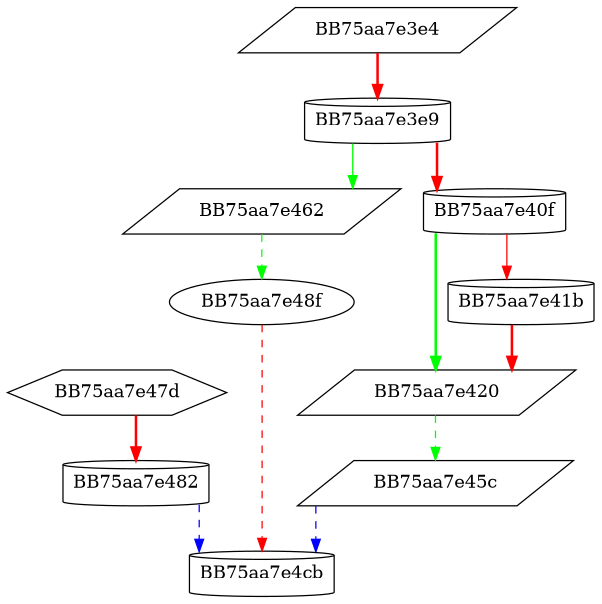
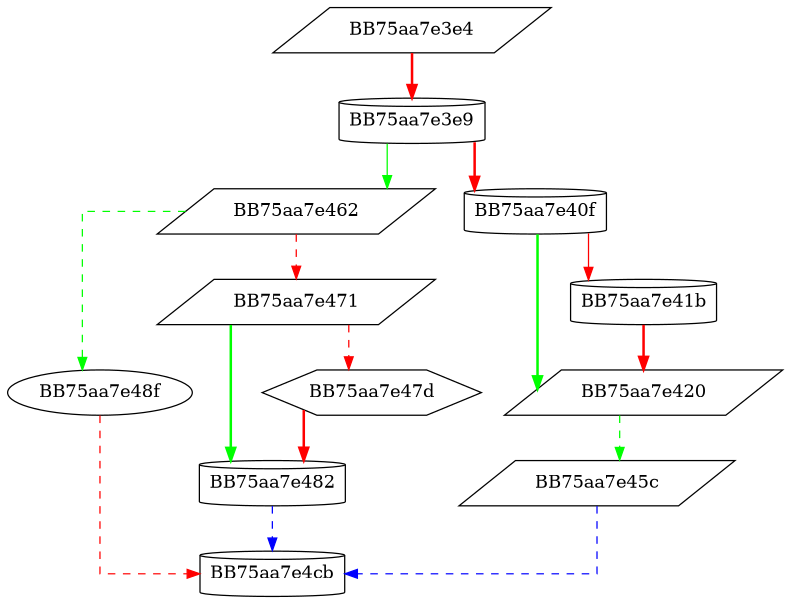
none -> (296, 302)
